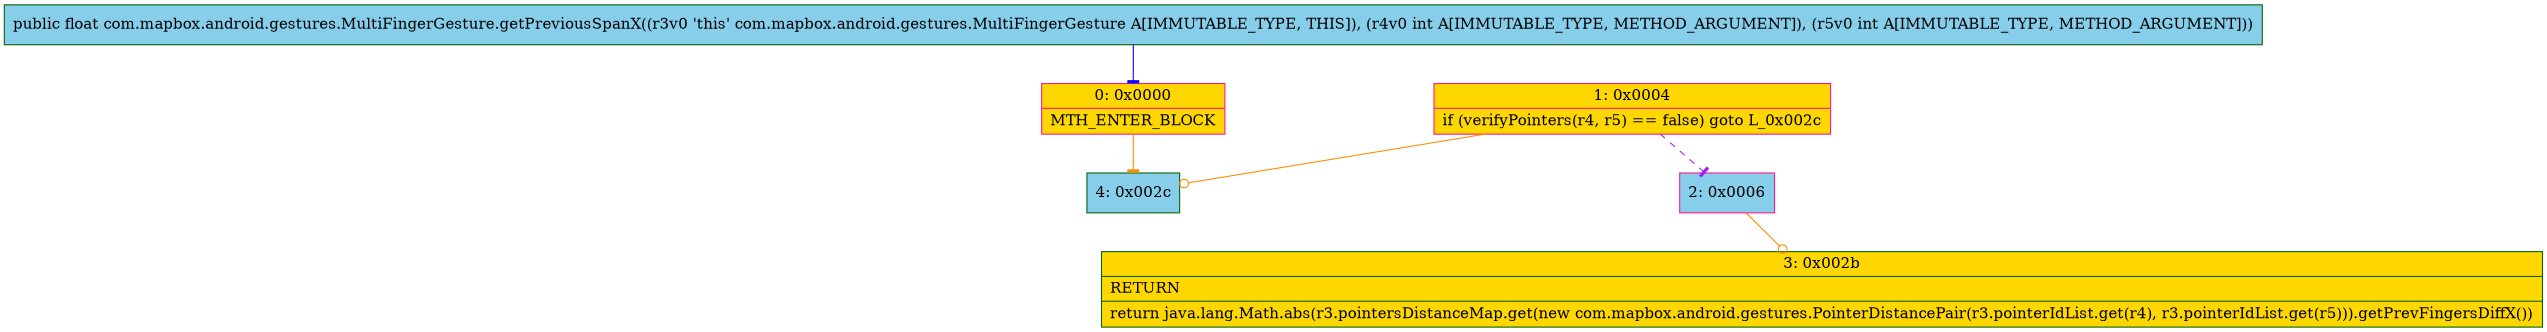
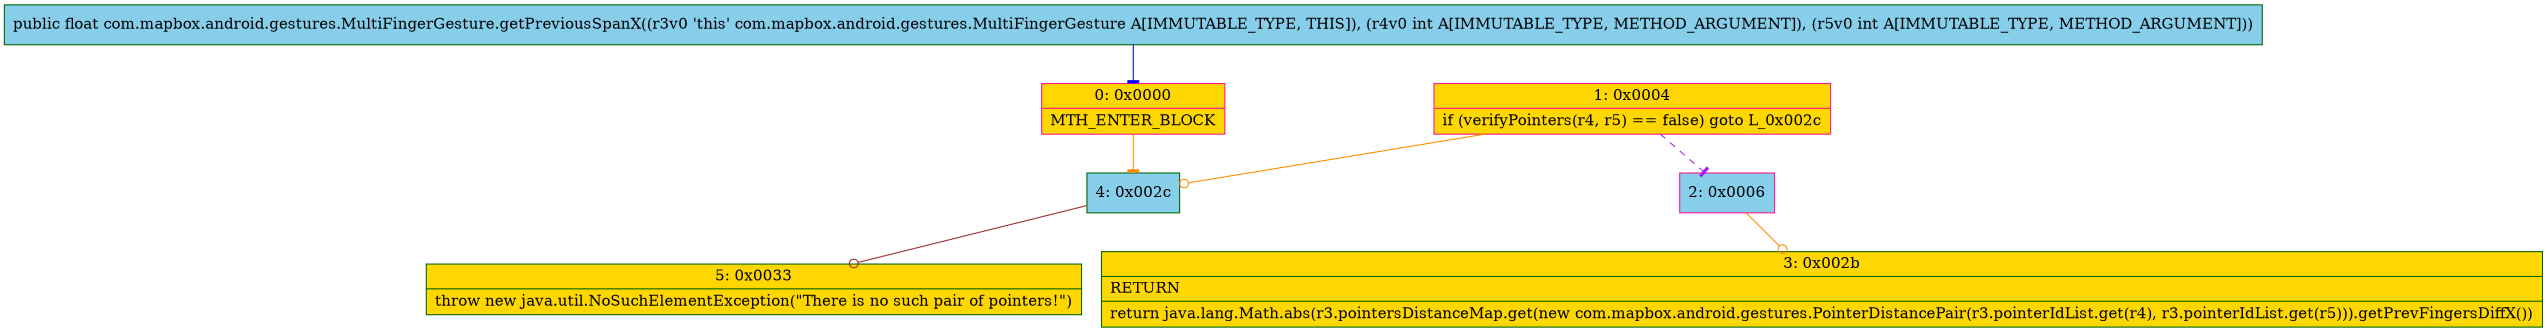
none -> (754, 289)
